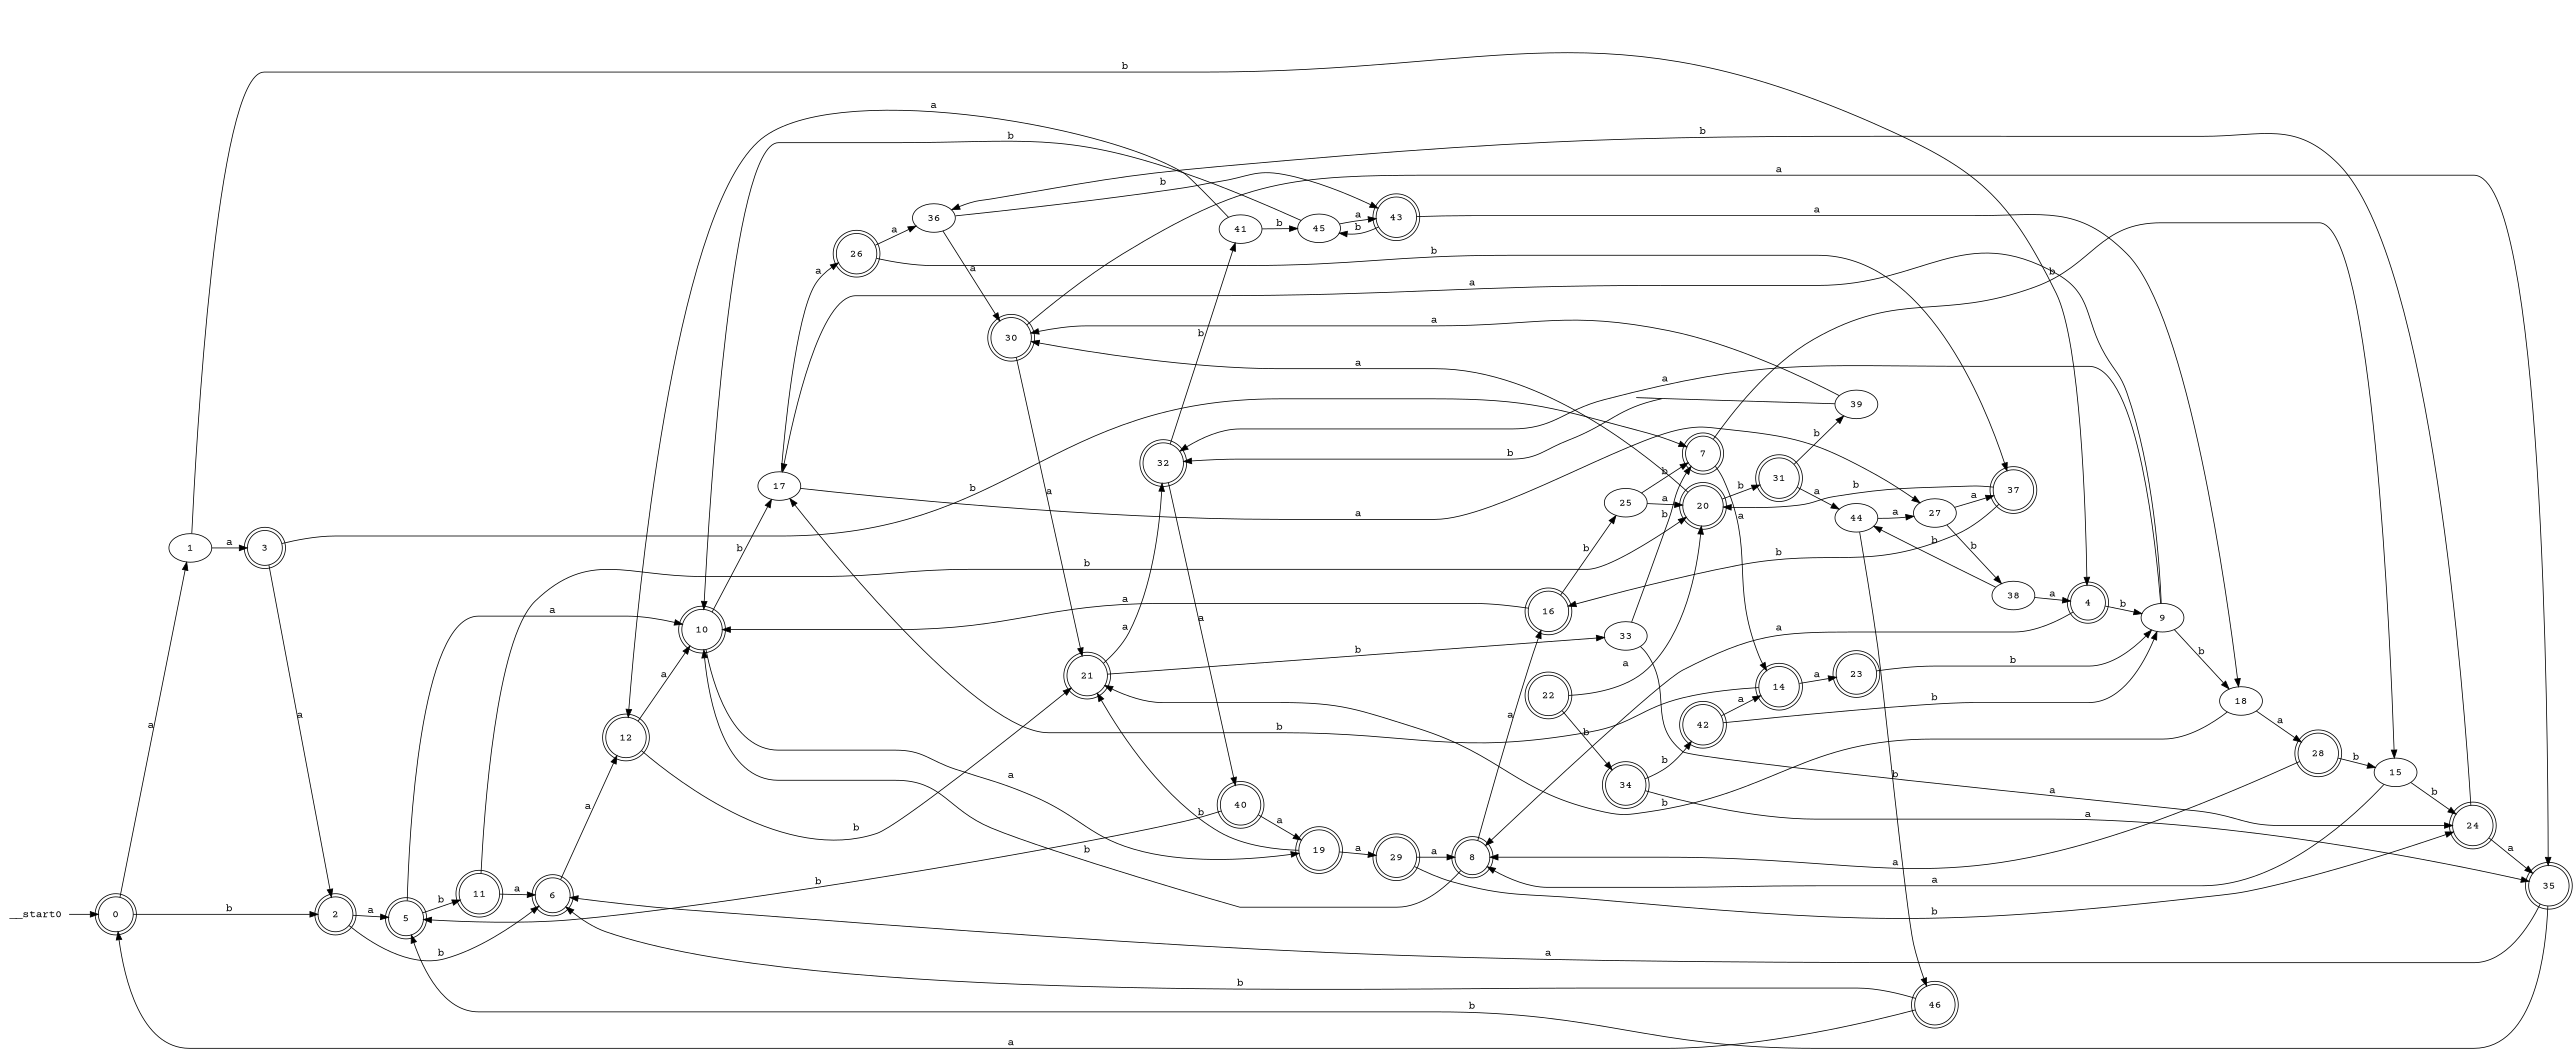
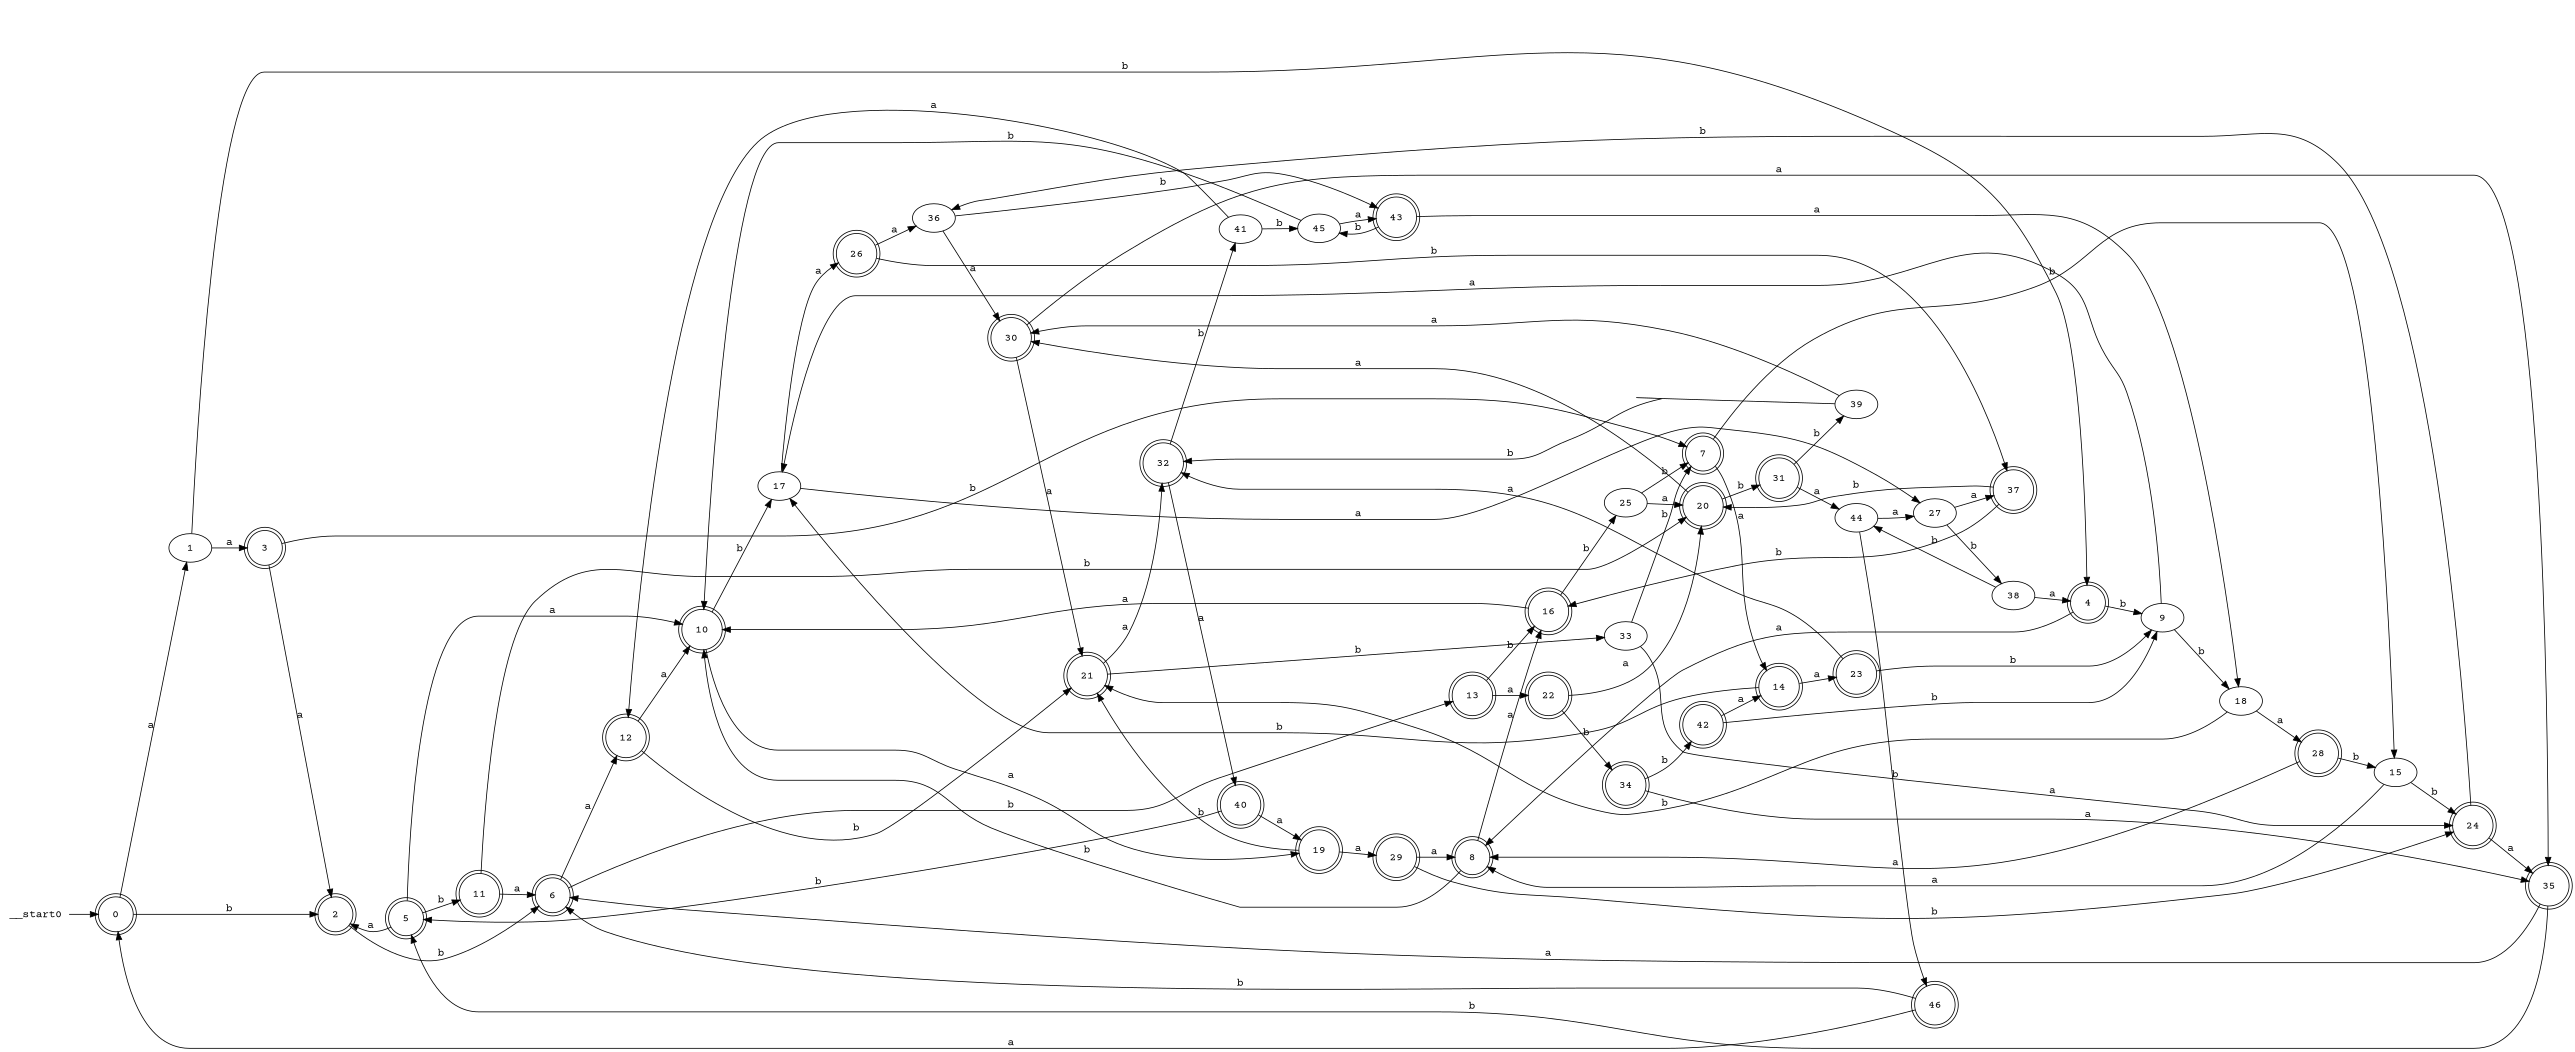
(1761, 370) -> (1535, 500)
none -> (1472, 695)
(367, 916) -> (374, 932)
